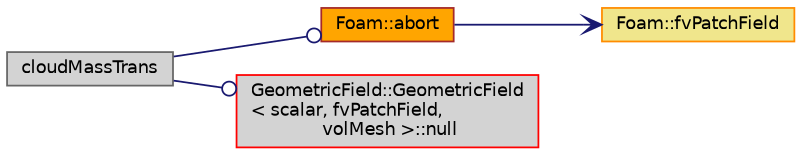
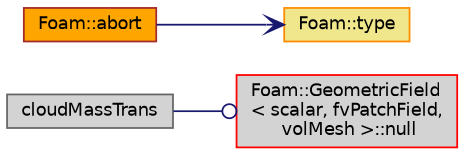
(698, 25) -> (347, 25)
(240, 47) -> none
(387, 111) -> (347, 111)
